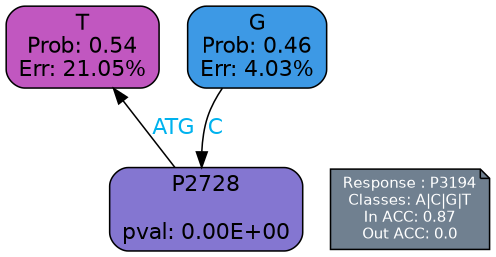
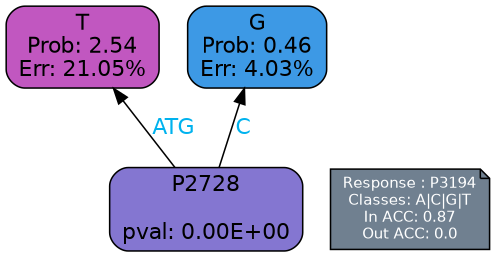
(83, 47) -> (83, 47)
(207, 118) -> (229, 135)
